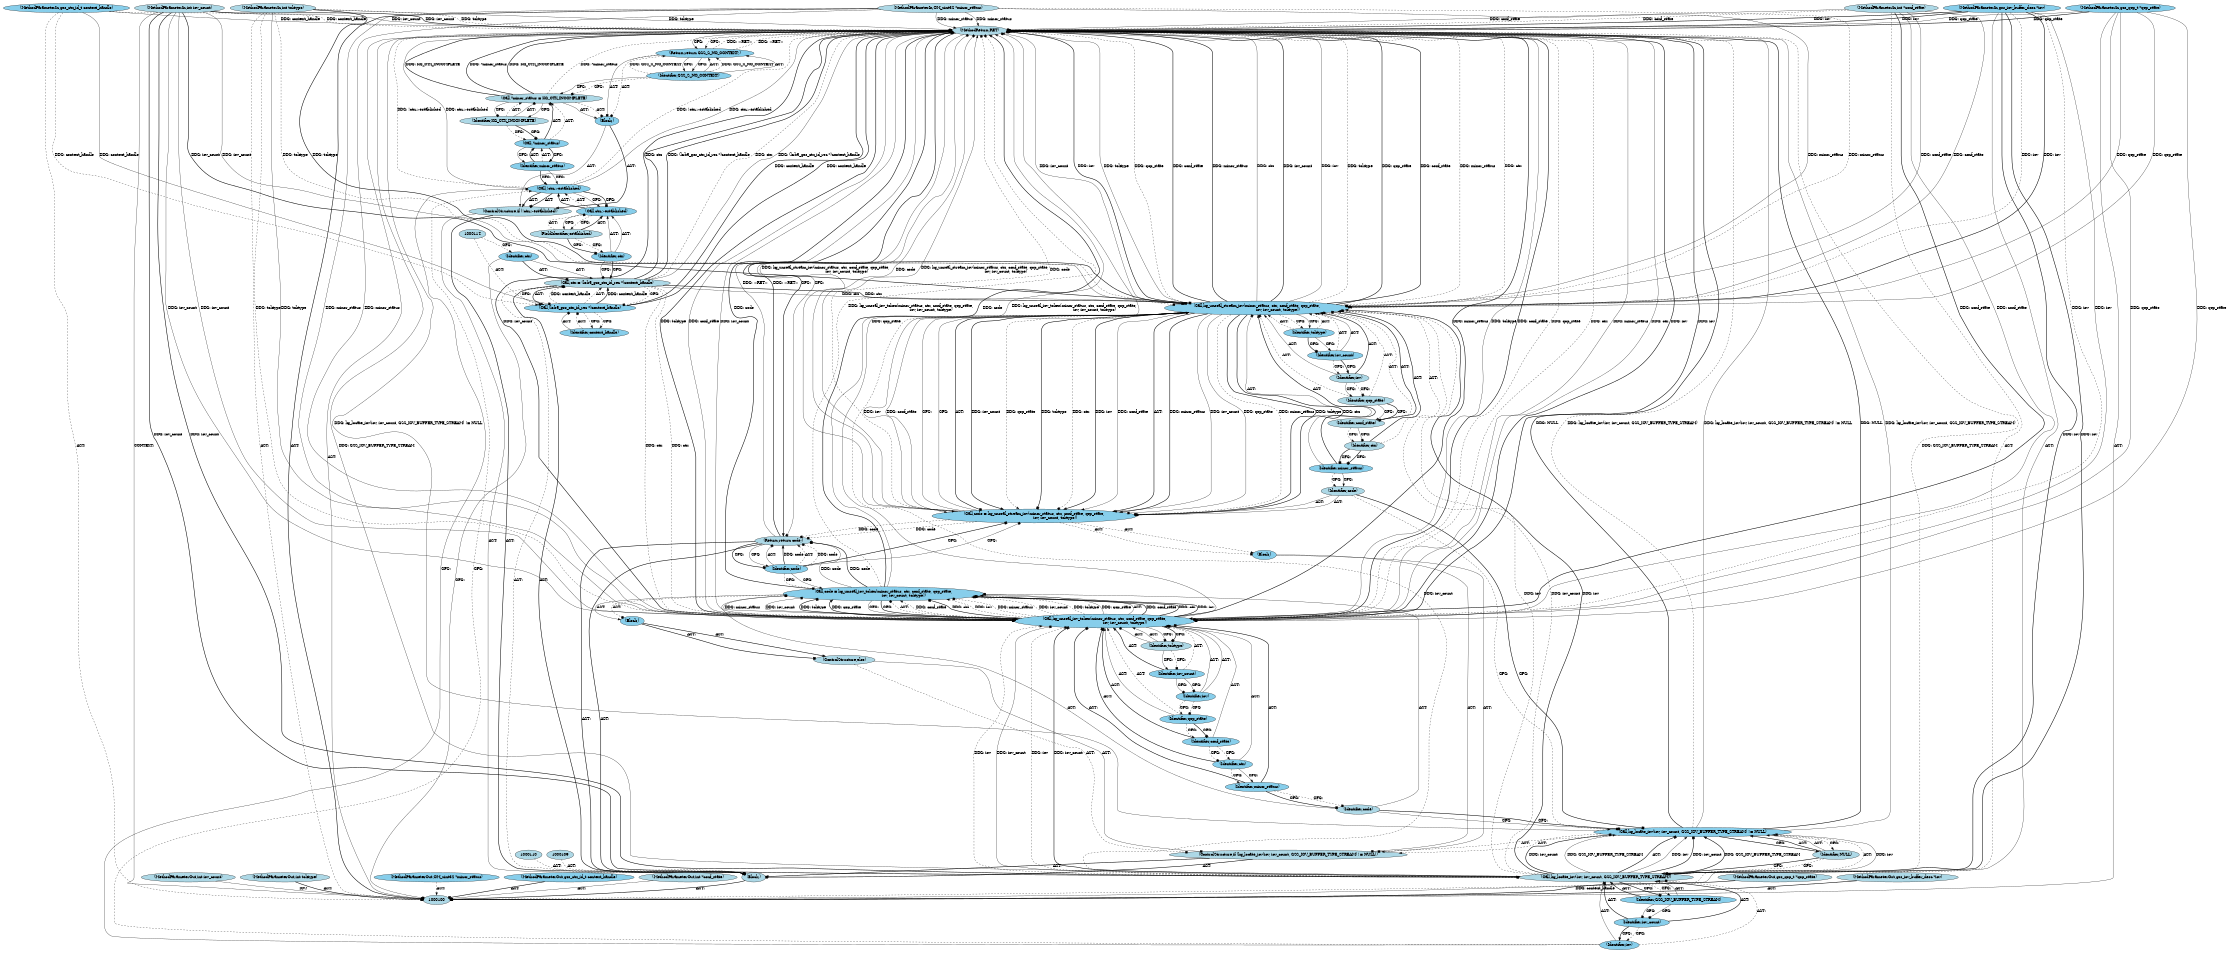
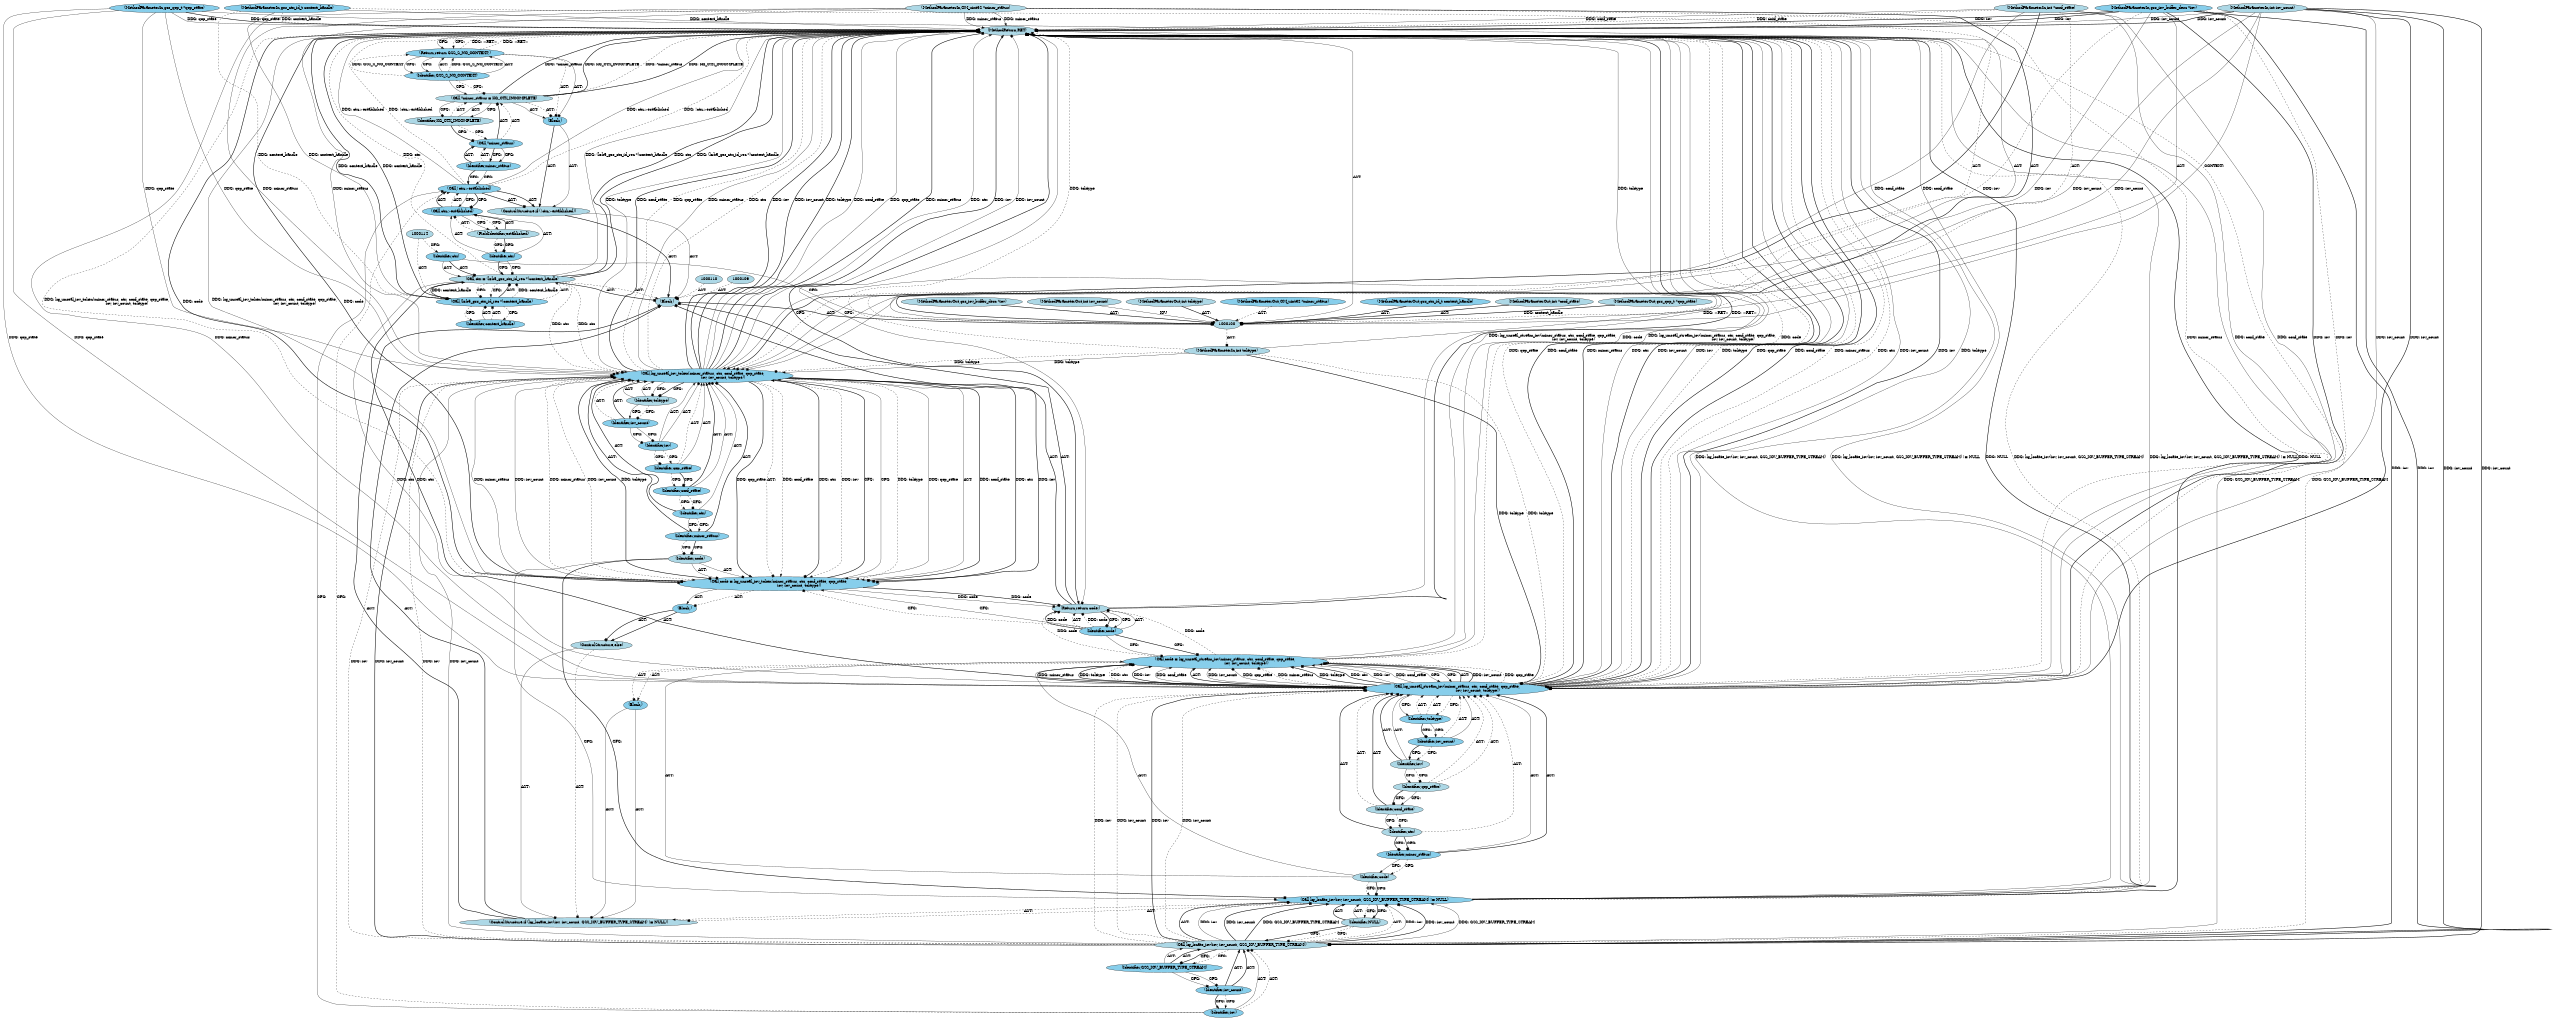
(382, 218) -> (1353, 74)
(265, 492) -> (1227, 336)
(553, 889) -> (1376, 316)
